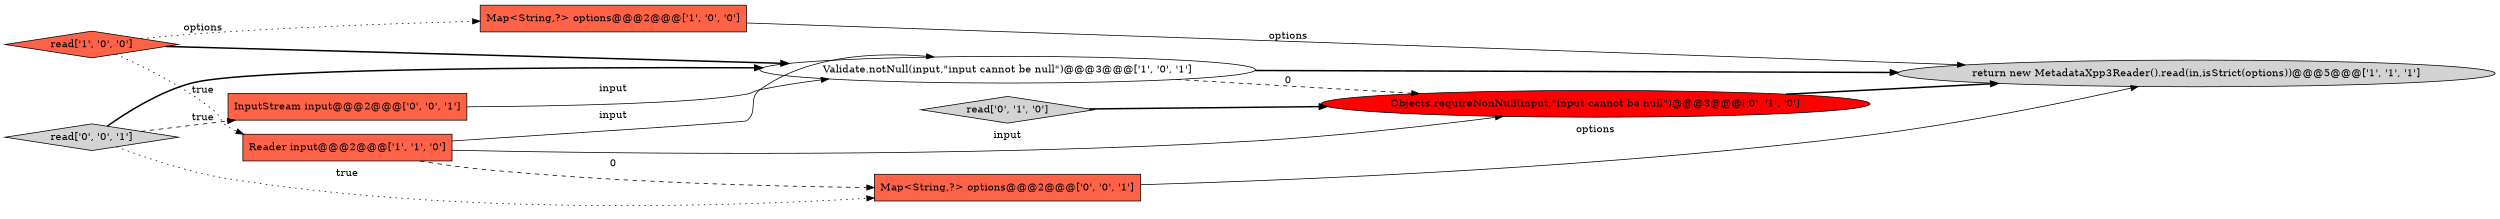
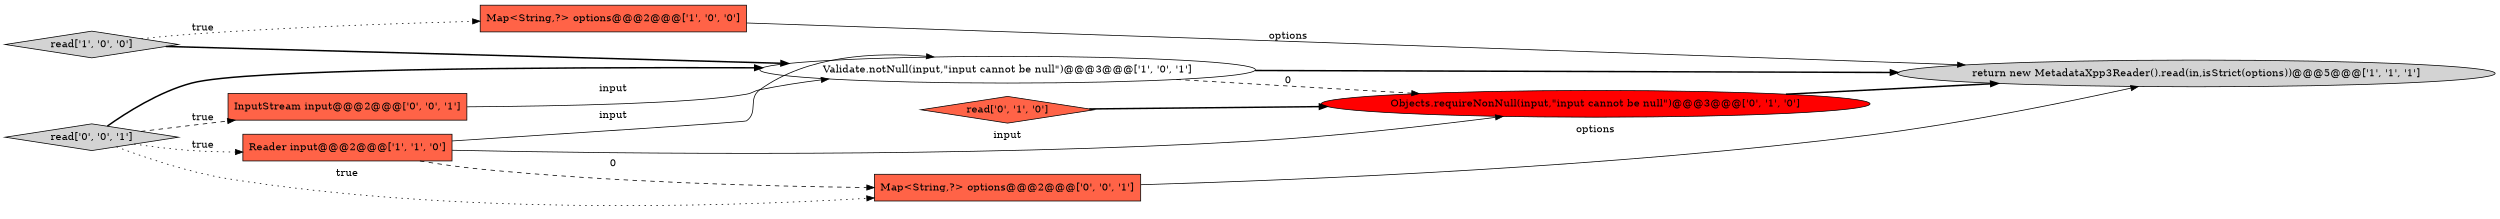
(203, 28) -> (203, 28)
(92, 44) -> (92, 44)
(174, 84) -> (185, 150)
(1008, 110) -> (1008, 110)
